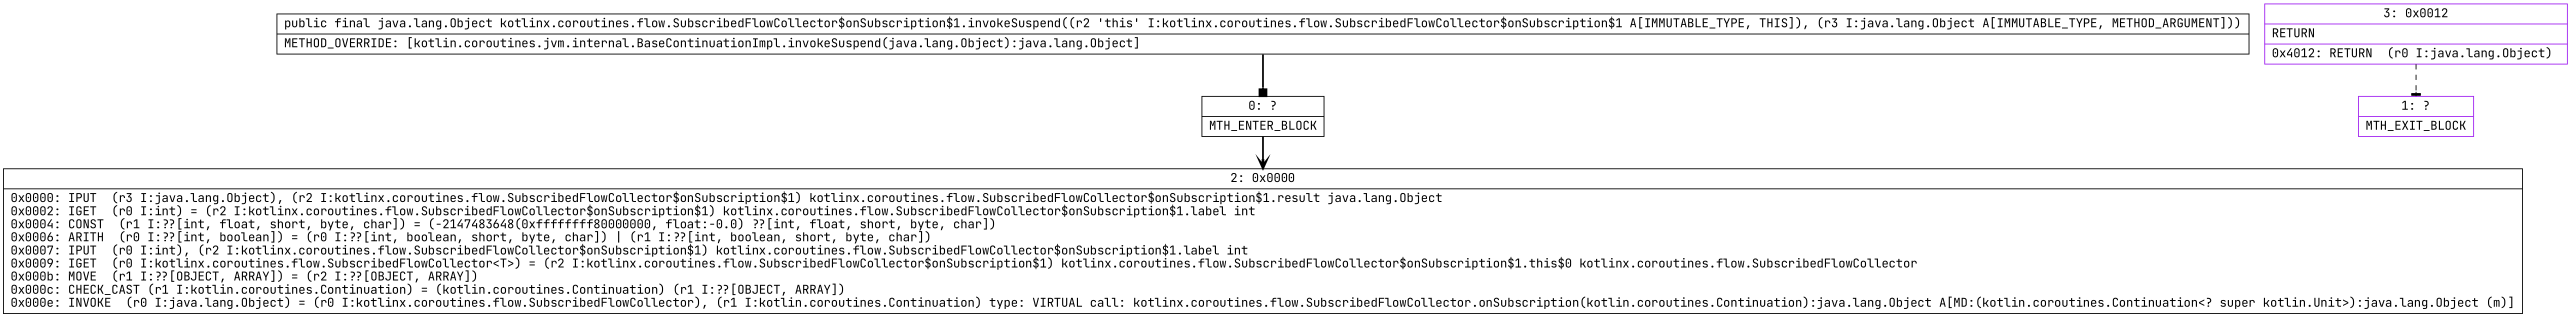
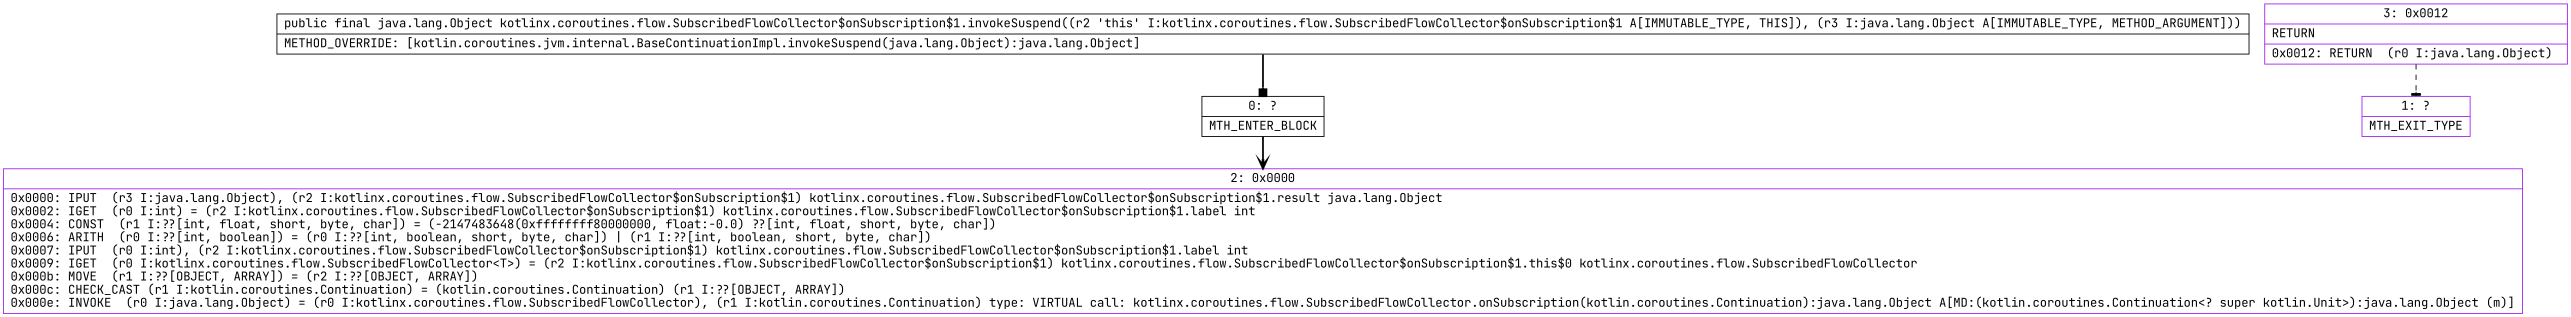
(2416, 54) -> (2416, 54)
(2416, 126) -> (2416, 126)
(1263, 241) -> (1263, 241)
